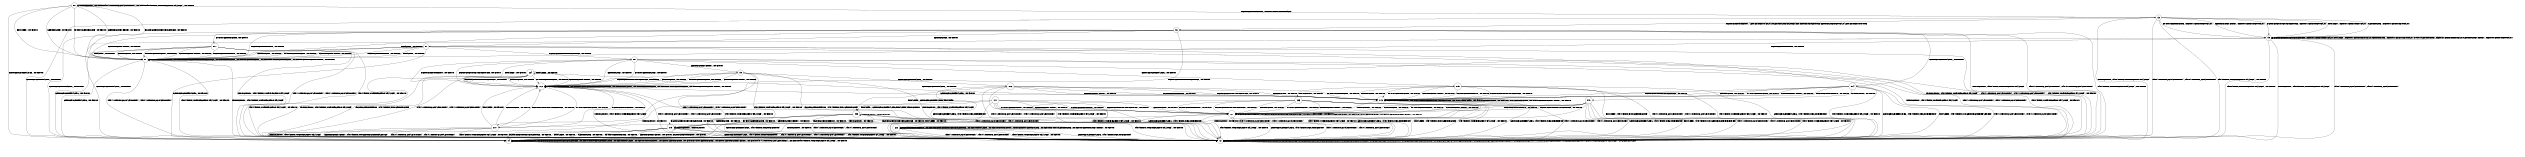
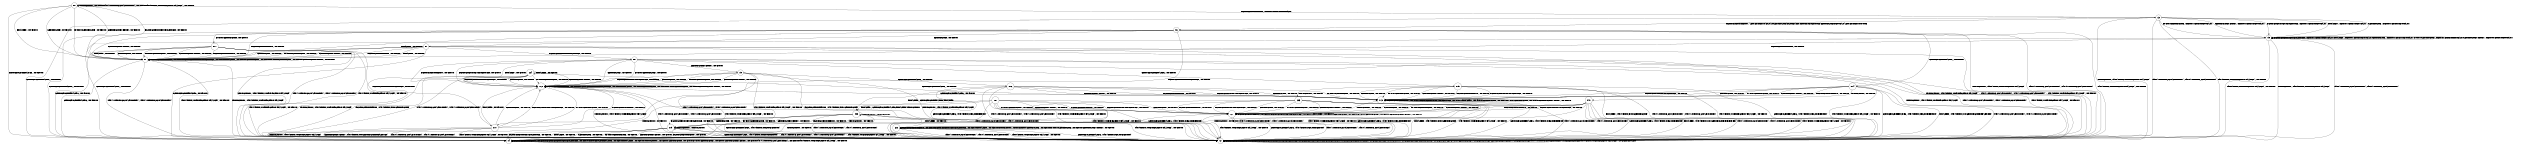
(995, 100) -> (995, 100)
(955, 118) -> (367, 66)
